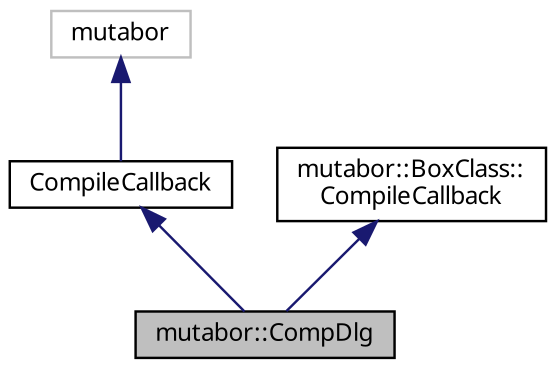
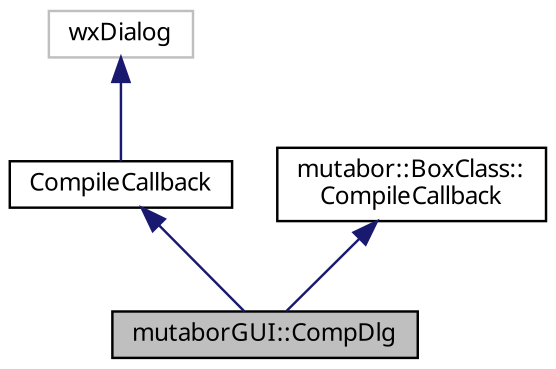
(121, 34) -> (121, 34)
(265, 335) -> (265, 335)
